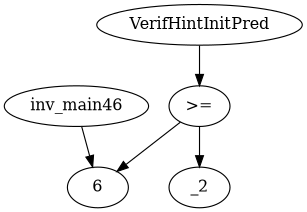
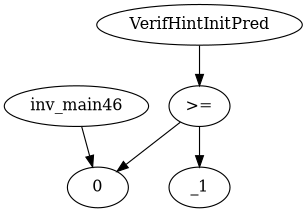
(98, 187) -> (98, 187)
(200, 187) -> (200, 187)
